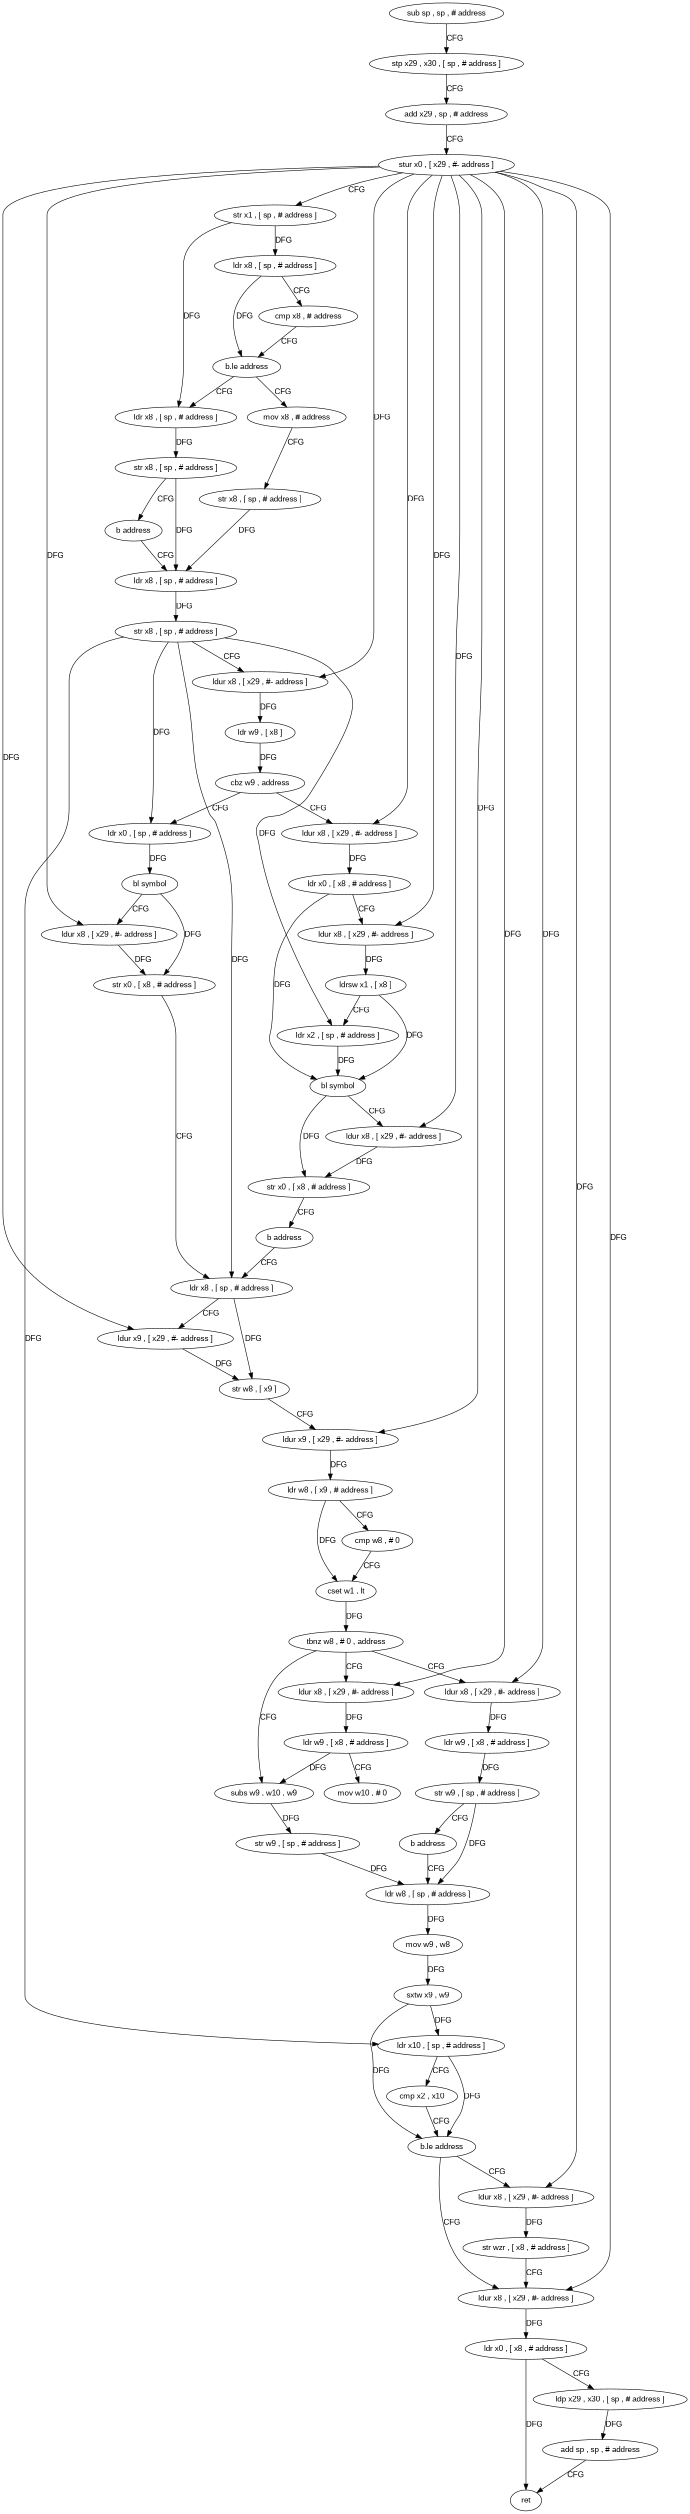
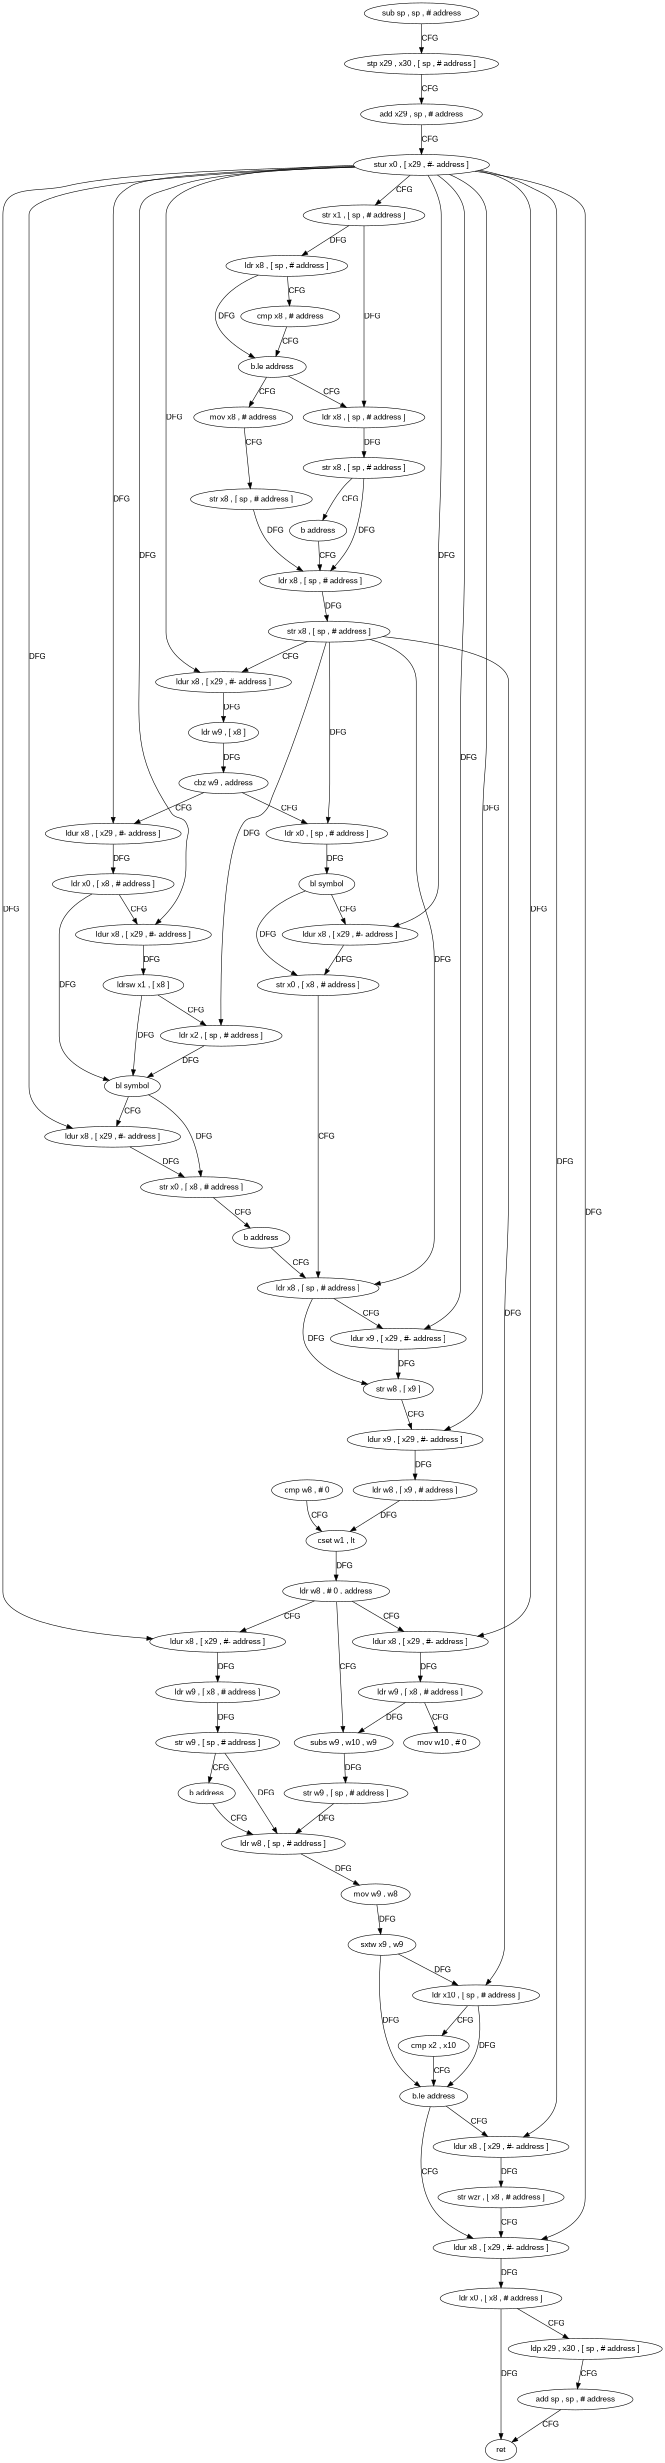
(352, 1514) -> none
(346, 1642) -> (336, 1591)
(614, 2425) -> (589, 2374)
